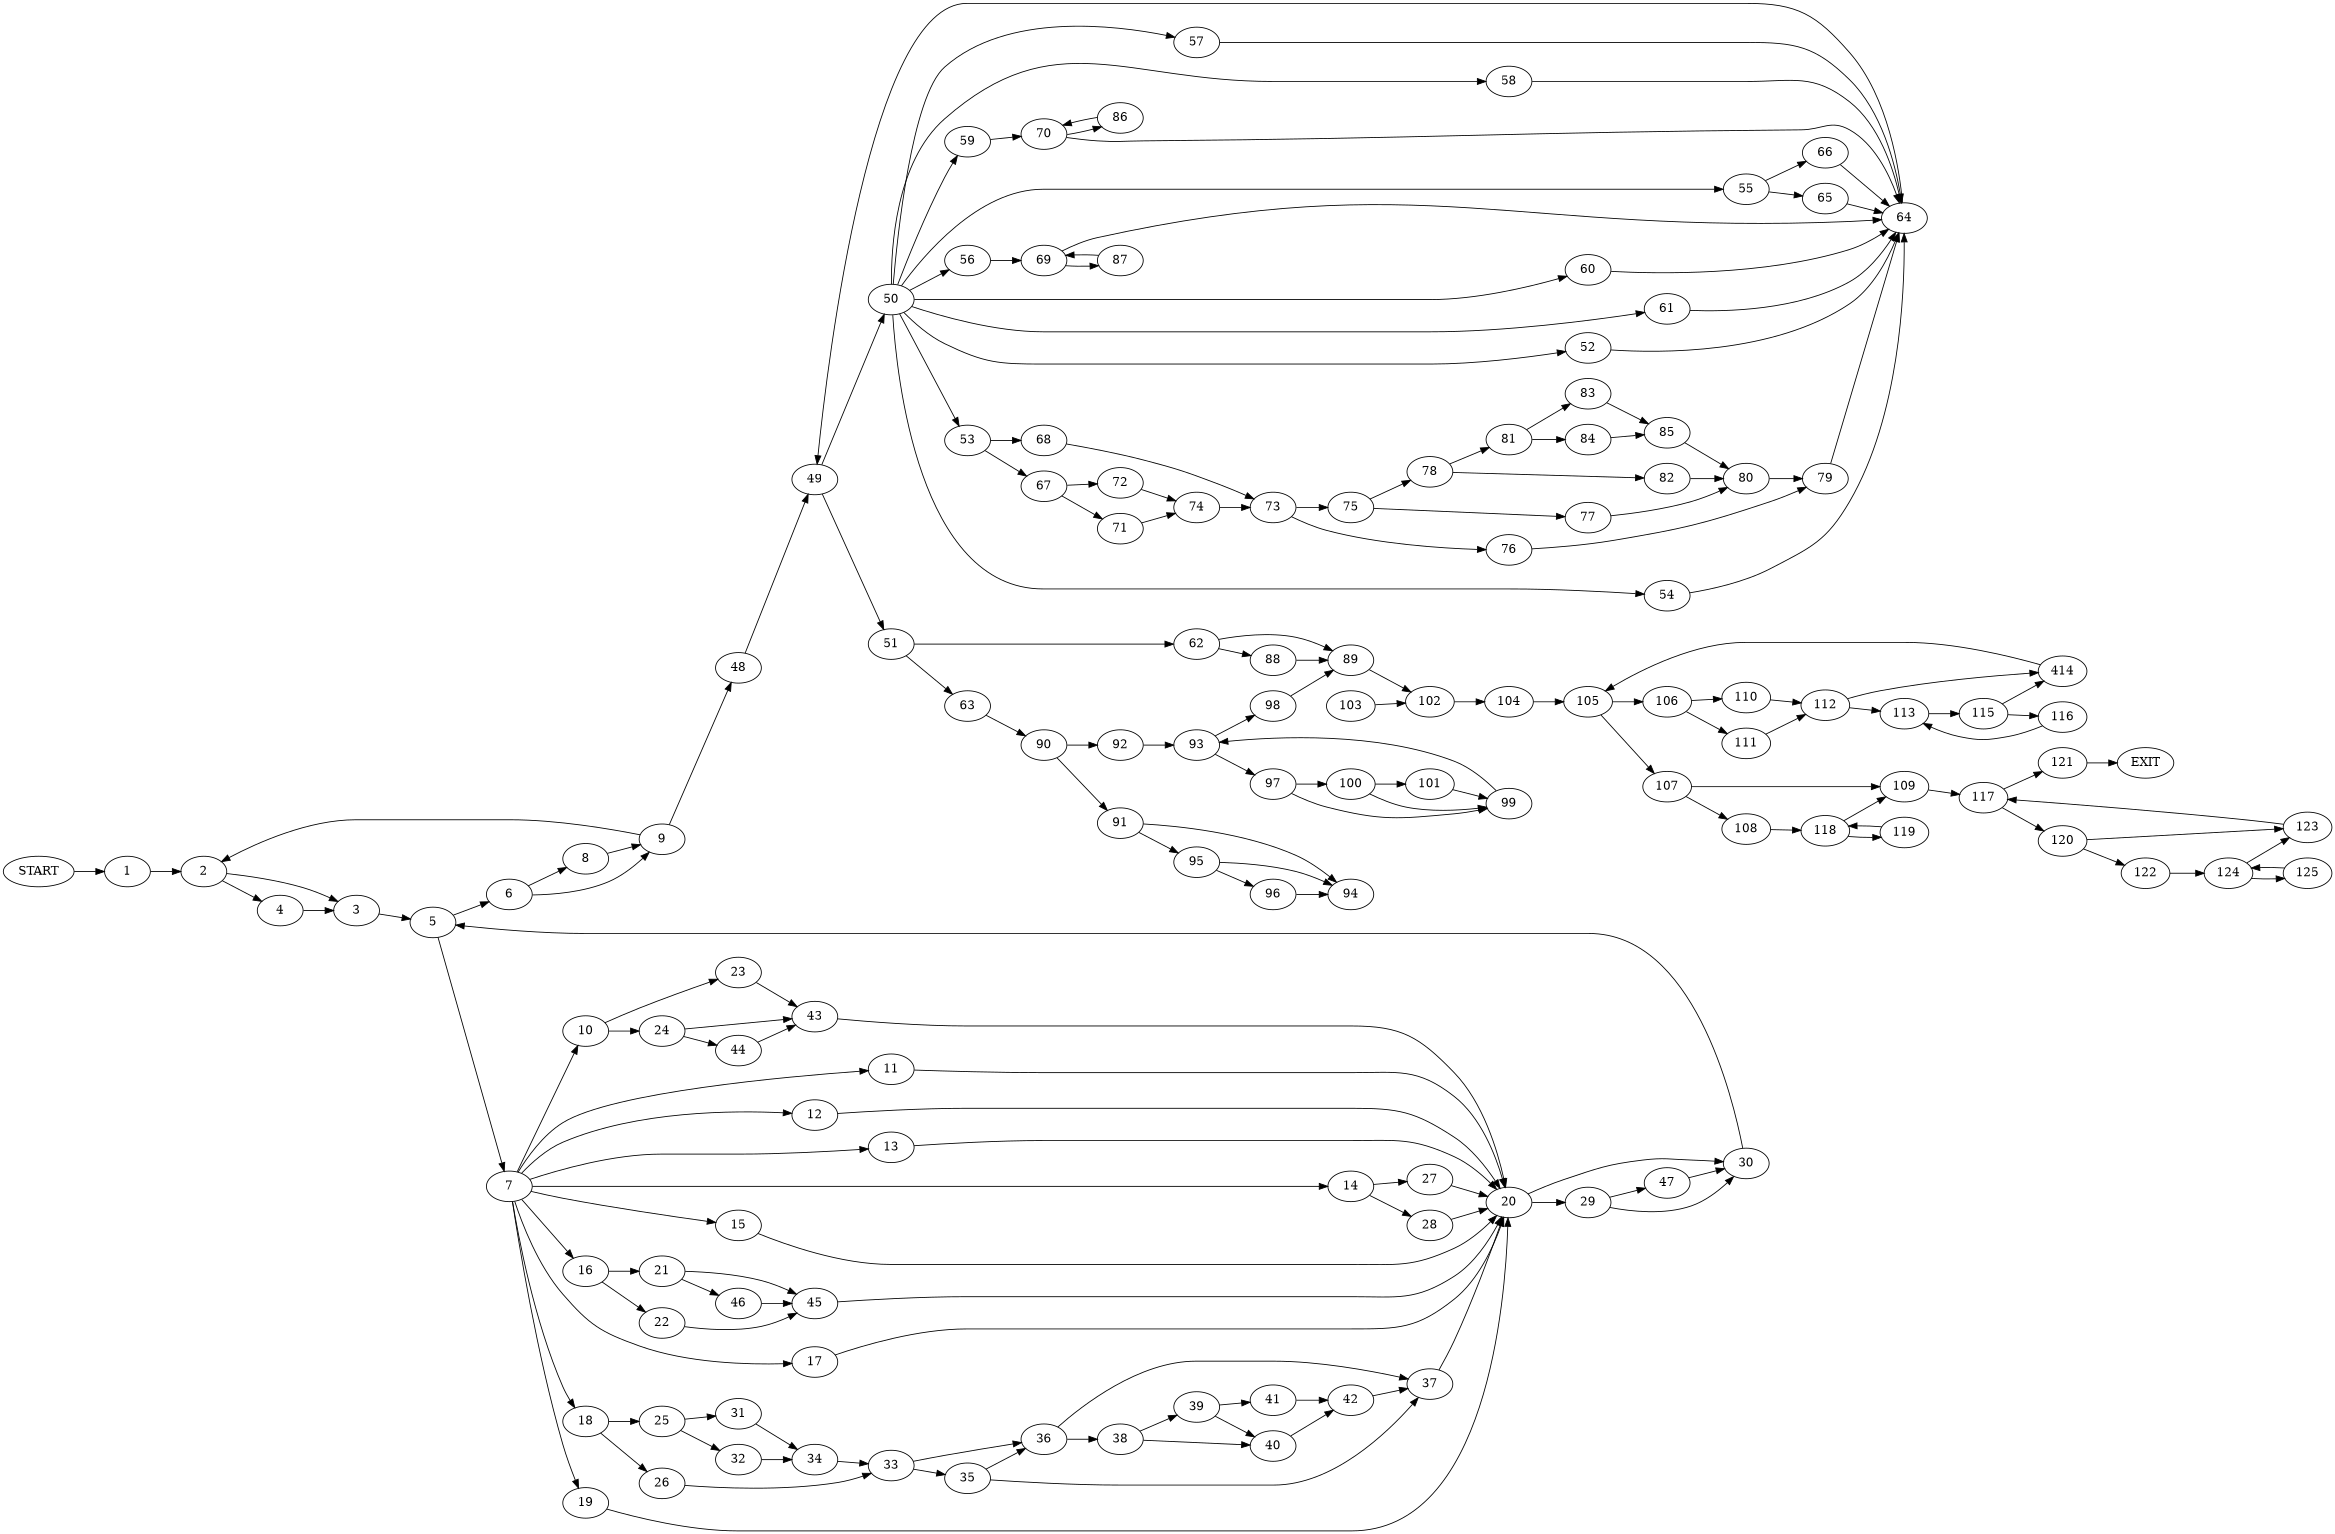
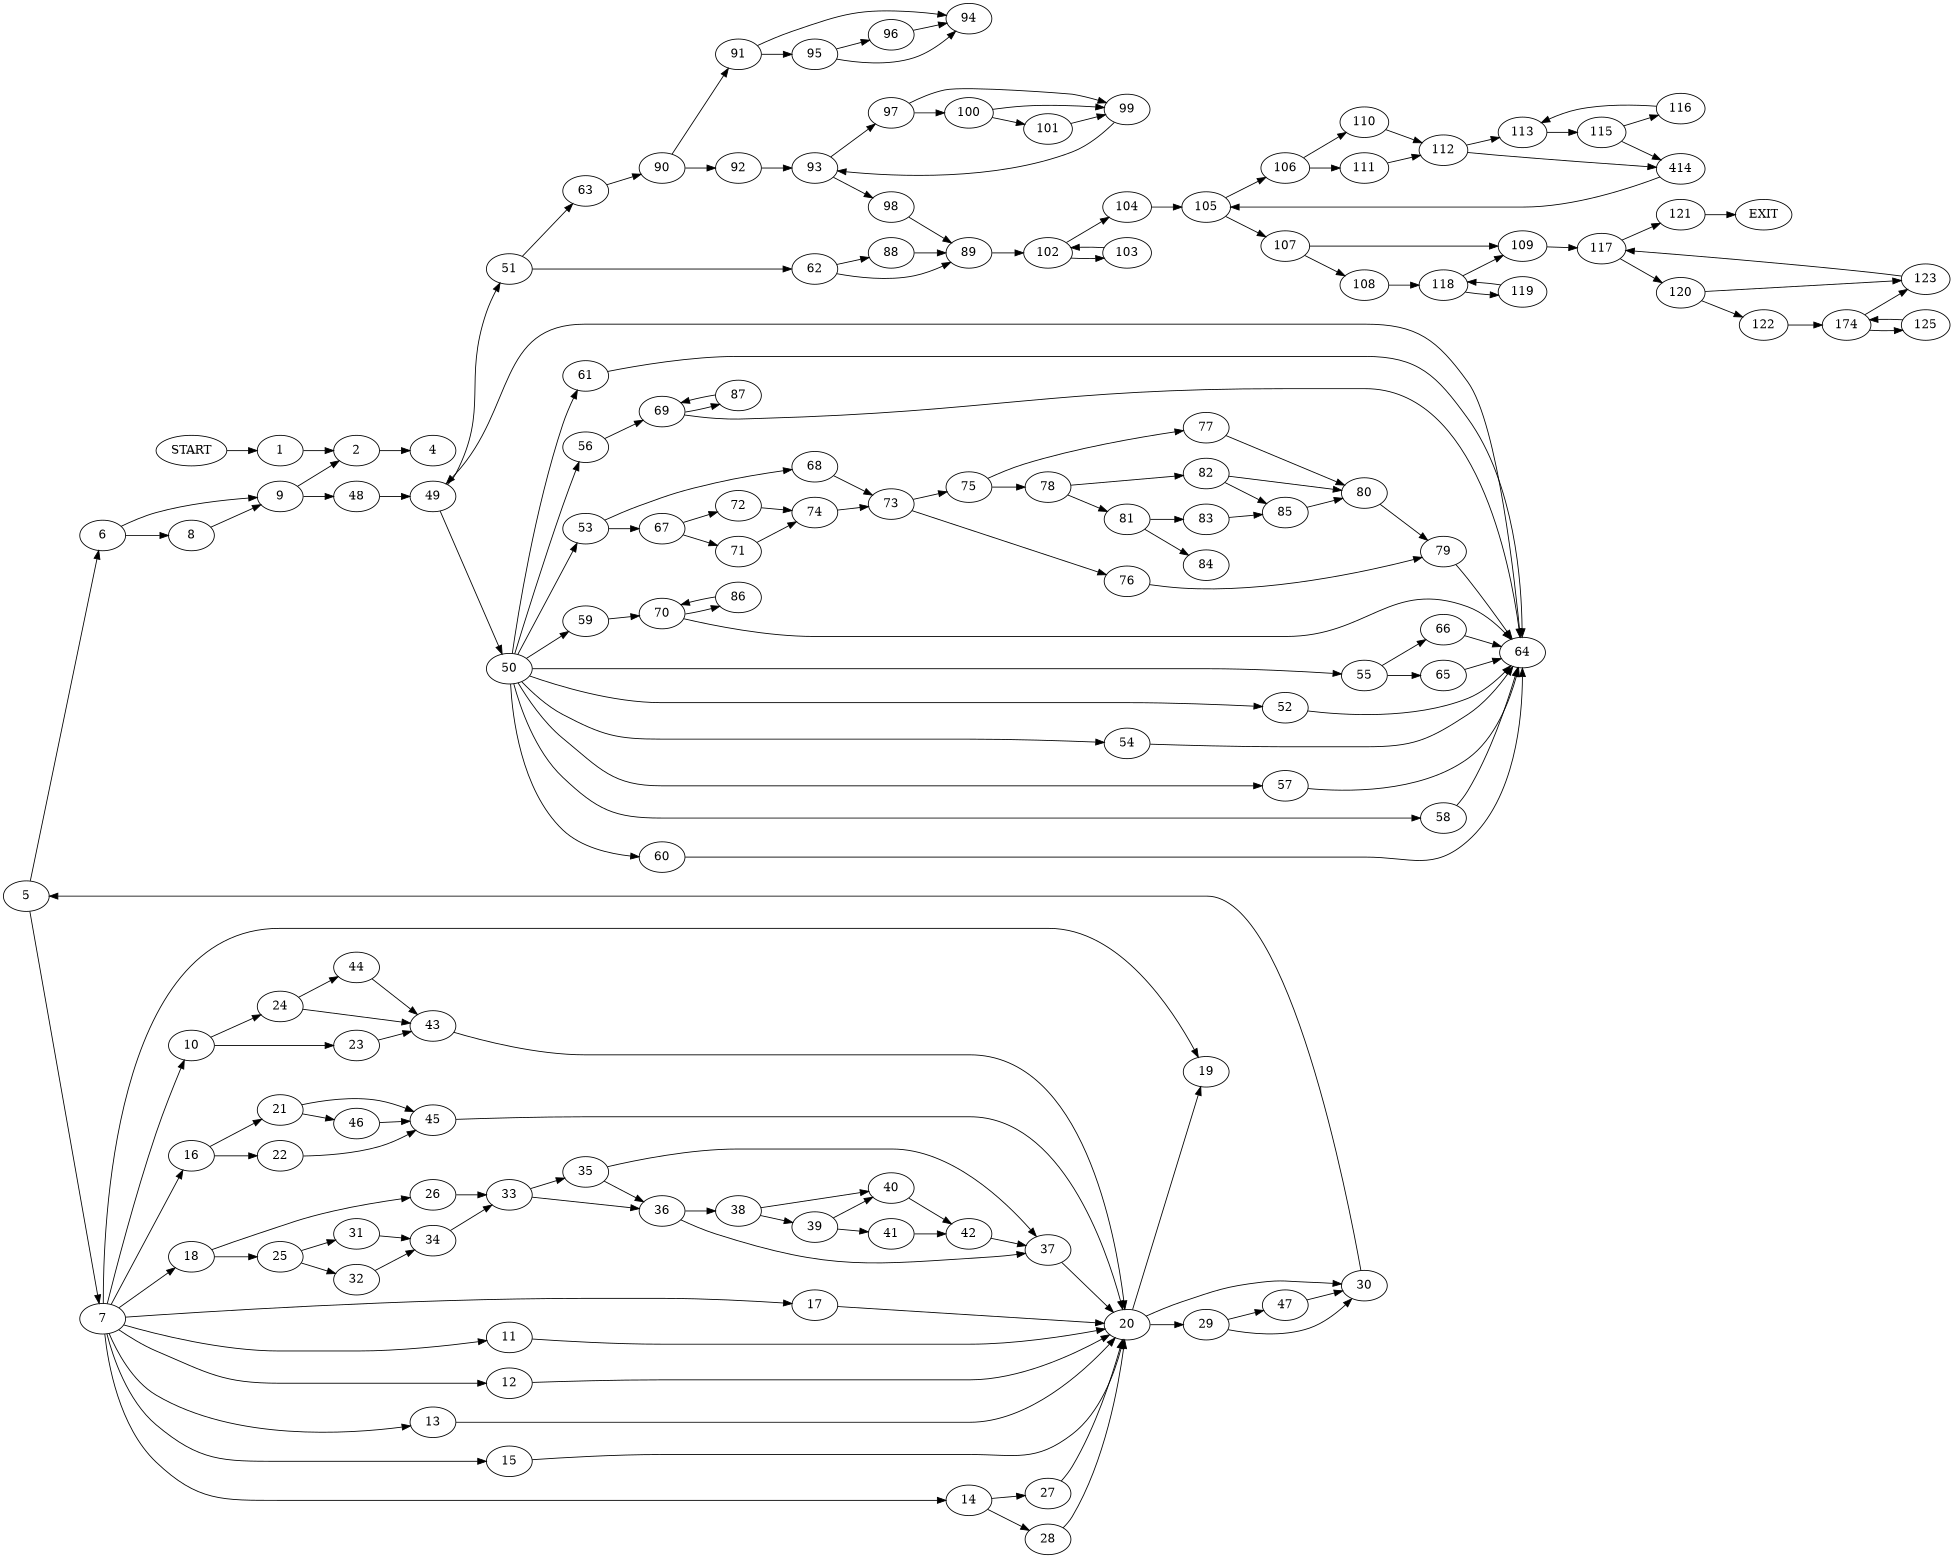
none -> (1083, 259)
(1623, 437) -> (1242, 491)
(2228, 873) -> (1847, 325)
(357, 911) -> none
(1165, 1531) -> (1165, 1202)
